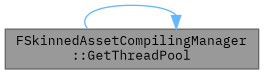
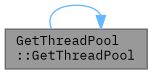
(132, 49) -> (76, 49)
